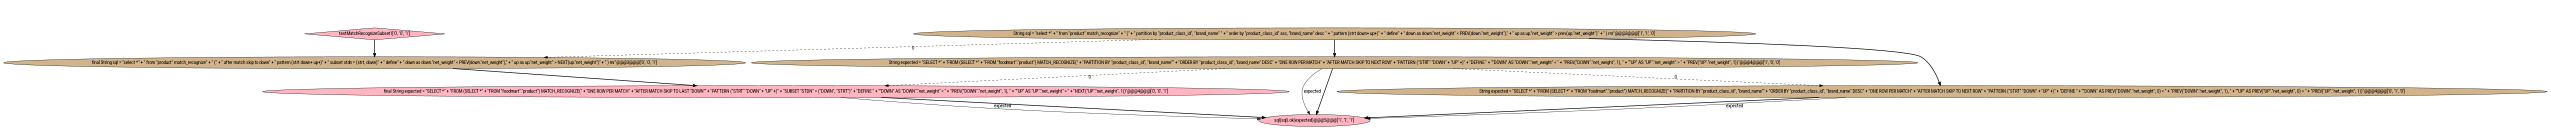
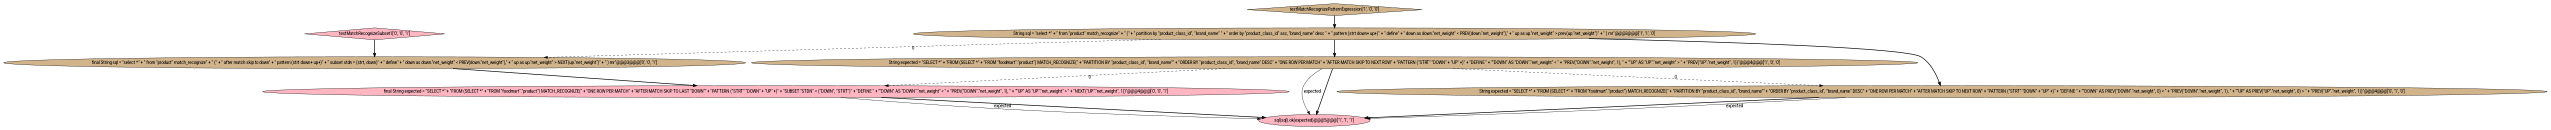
none -> (1335, 10)
